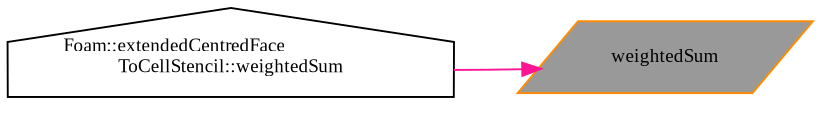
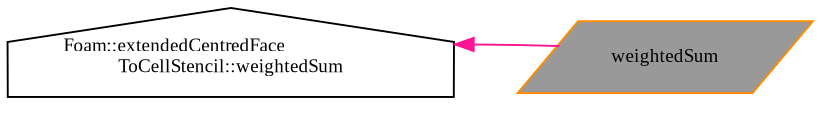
(488, 70) -> (517, 45)
